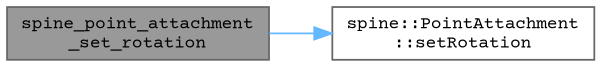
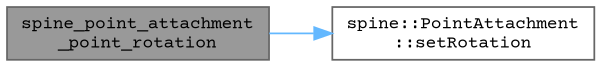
(138, 33) -> (138, 33)
